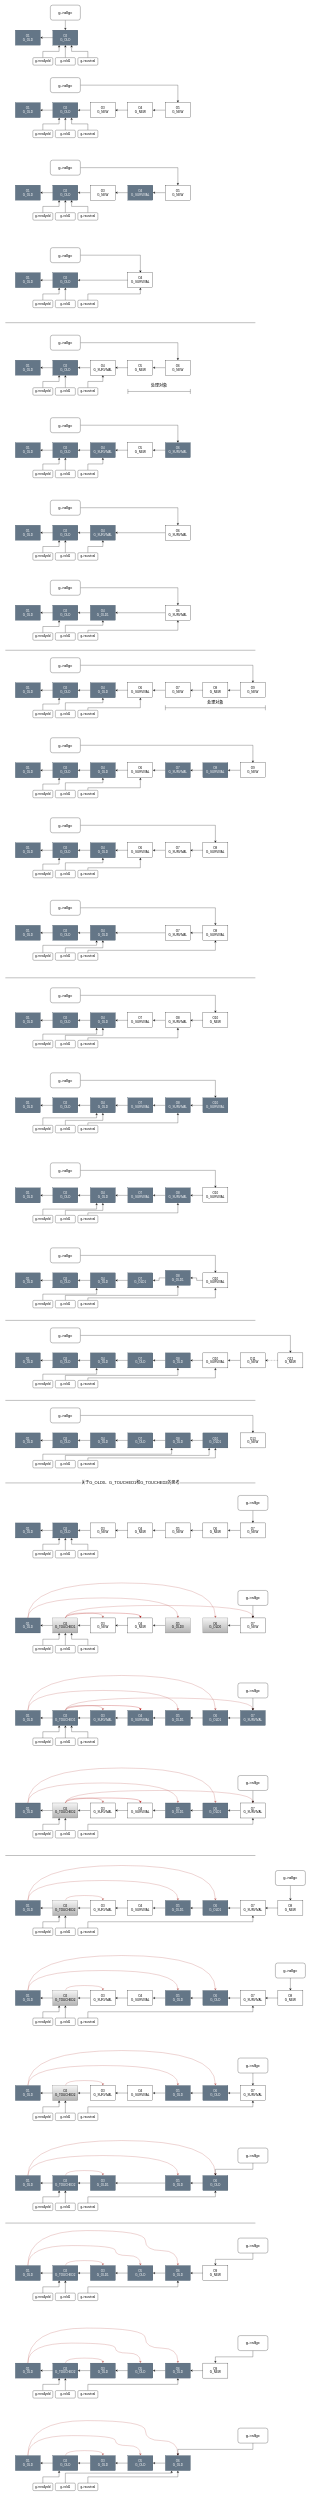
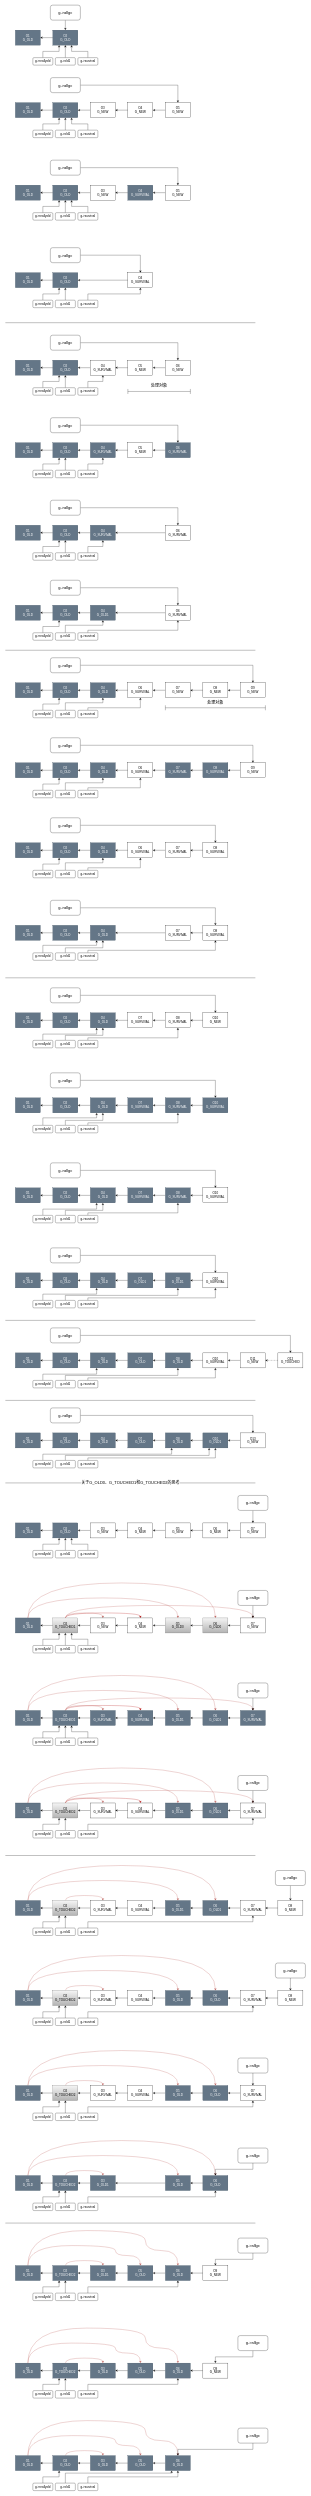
(178, 1278) -> (178, 1280)
(290, 1360) -> (290, 1360)
none -> (230, 1440)
none -> (193, 1625)
